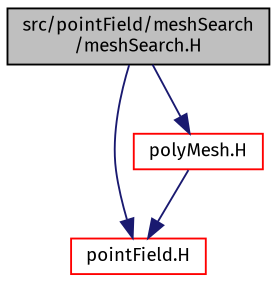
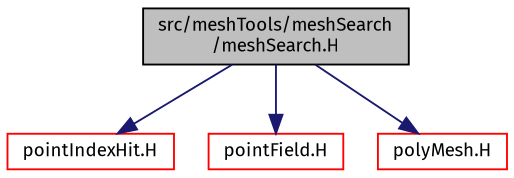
(138, 36) -> (276, 36)
none -> (91, 152)
(173, 196) -> none
